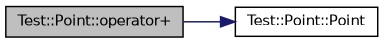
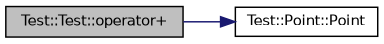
(94, 22) -> (94, 22)
